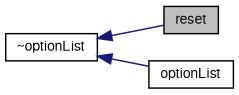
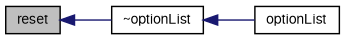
(138, 30) -> (93, 20)
